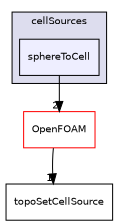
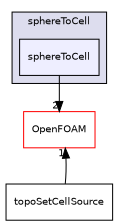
(59, 22) -> (59, 22)
(53, 161) -> (66, 171)
